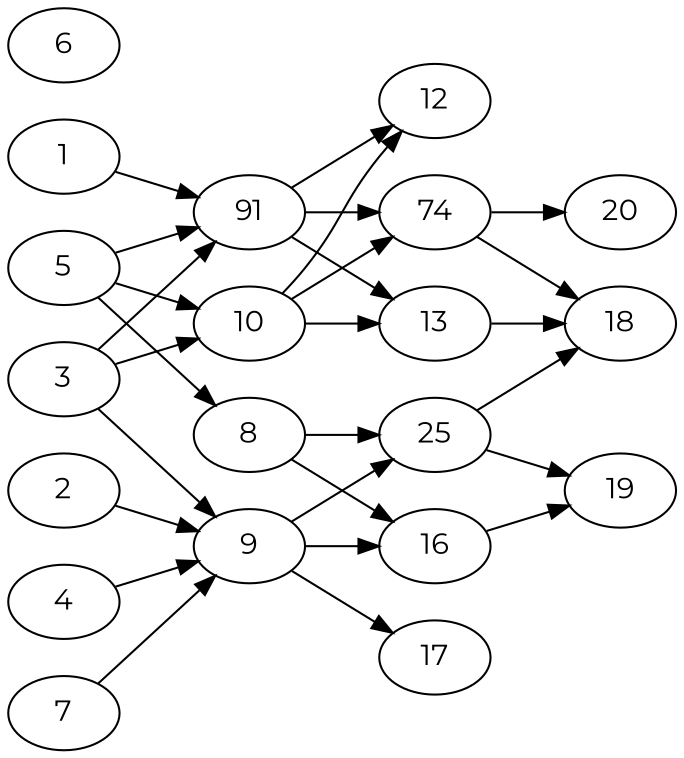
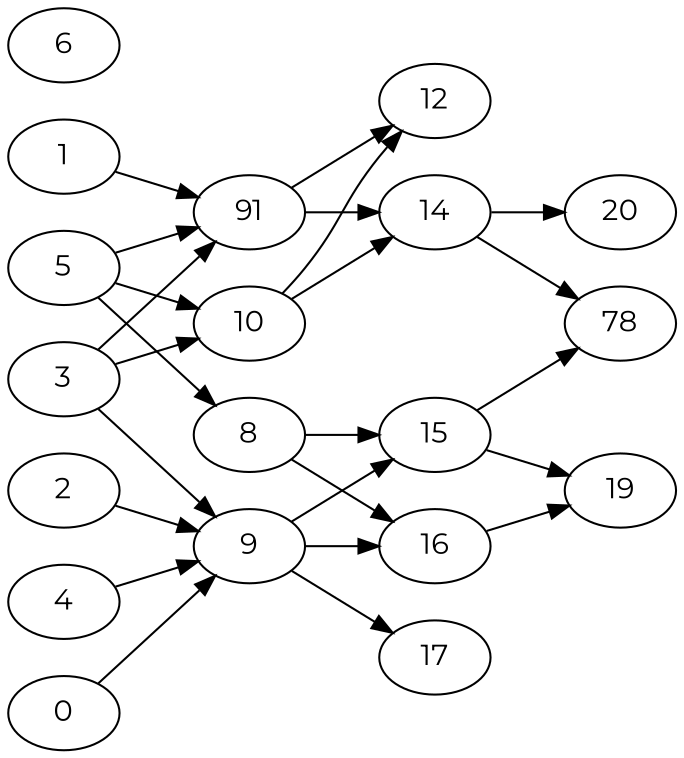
(435, 212) -> (435, 212)
(435, 324) -> none
(620, 324) -> (620, 324)
(435, 435) -> (435, 435)
(64, 713) -> (64, 713)
